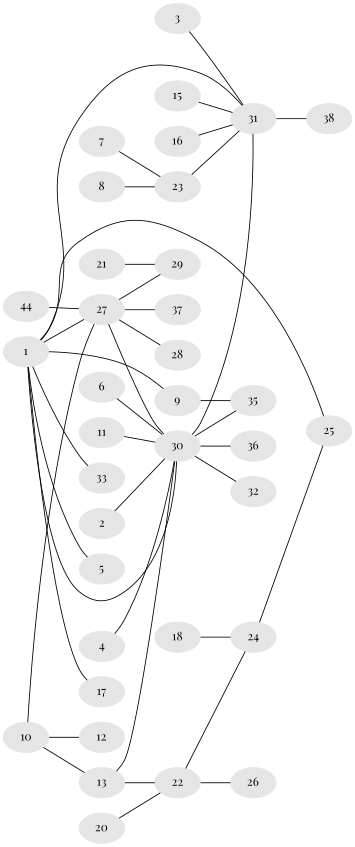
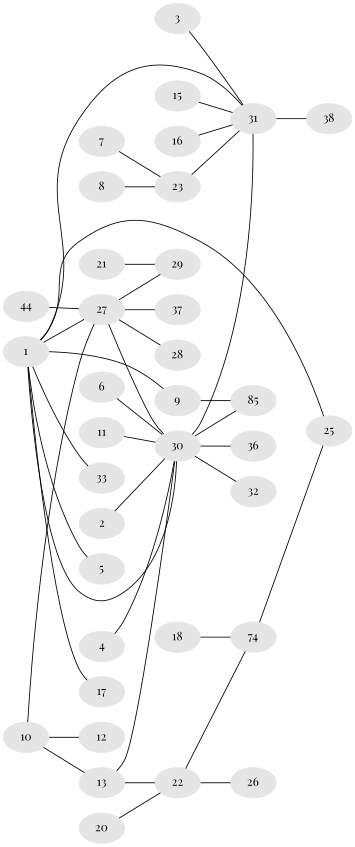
(253, 401) -> (253, 401)
(253, 637) -> (253, 637)
